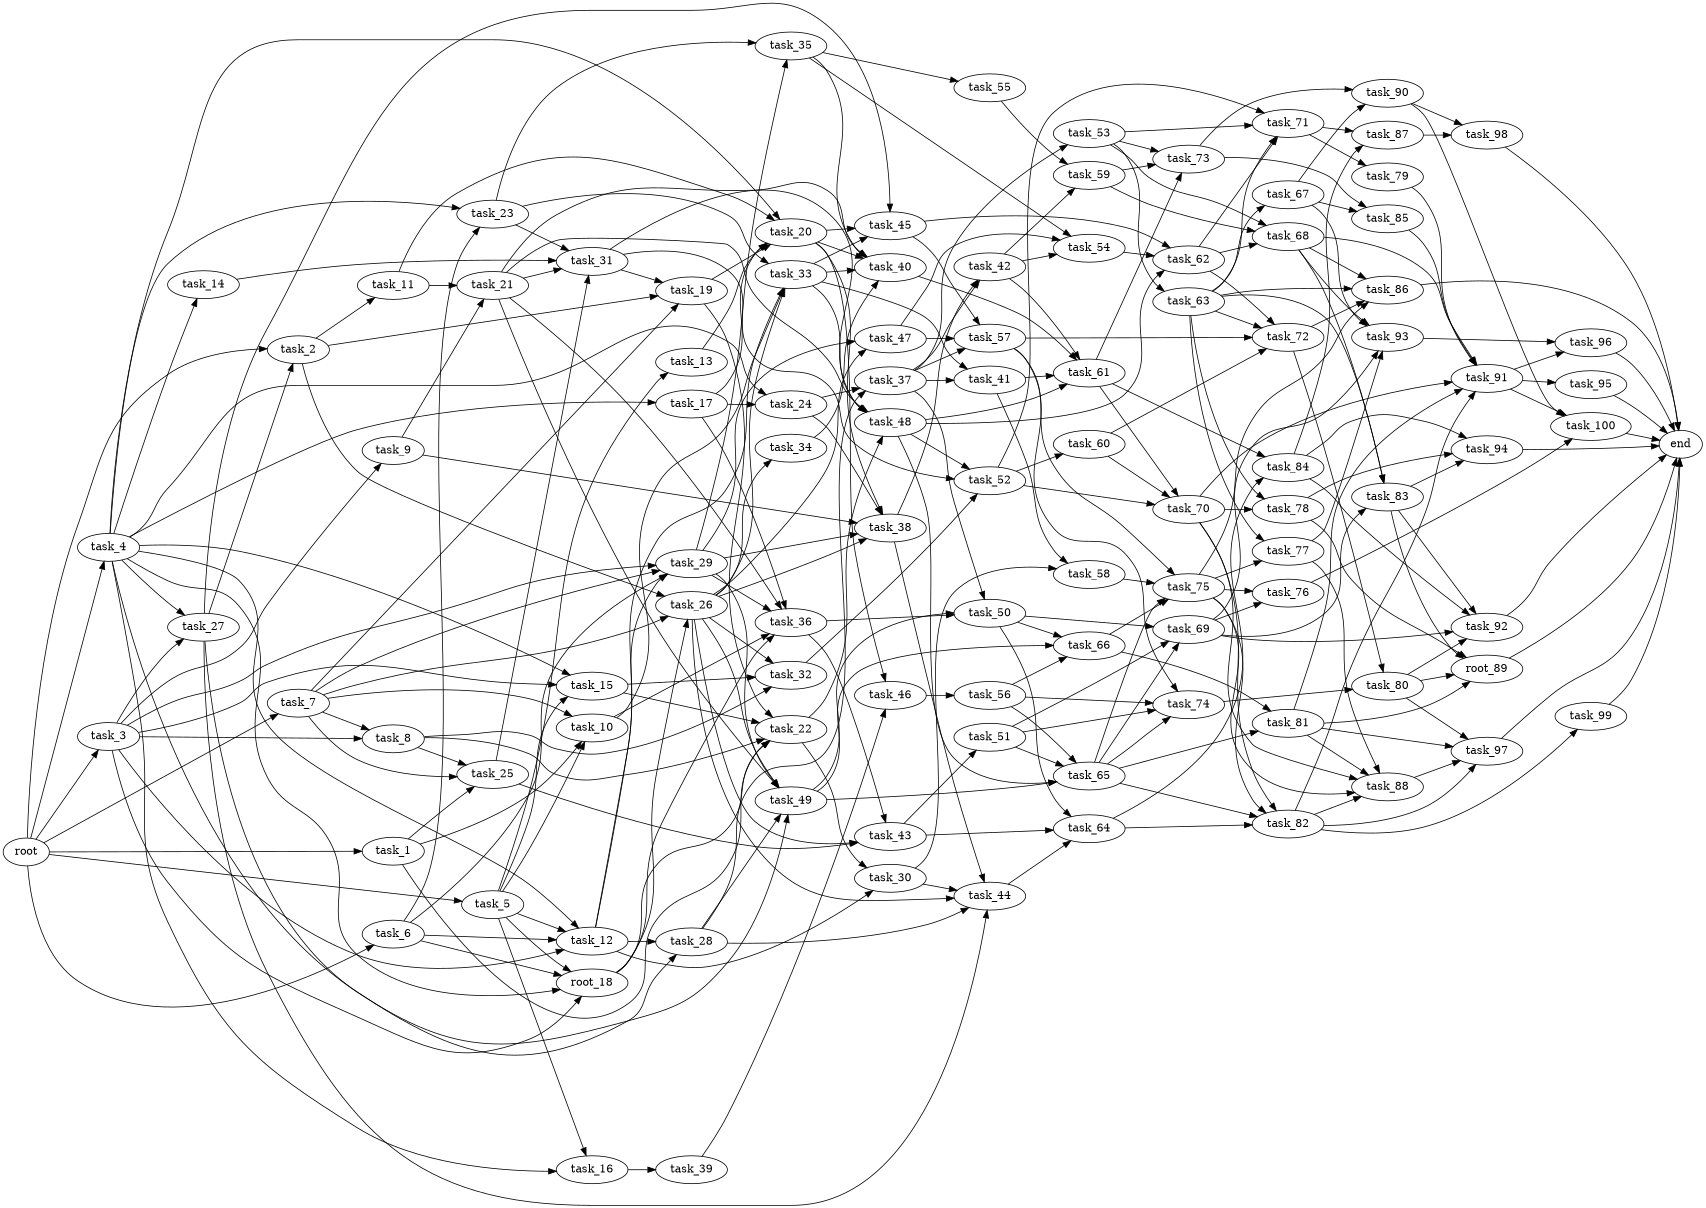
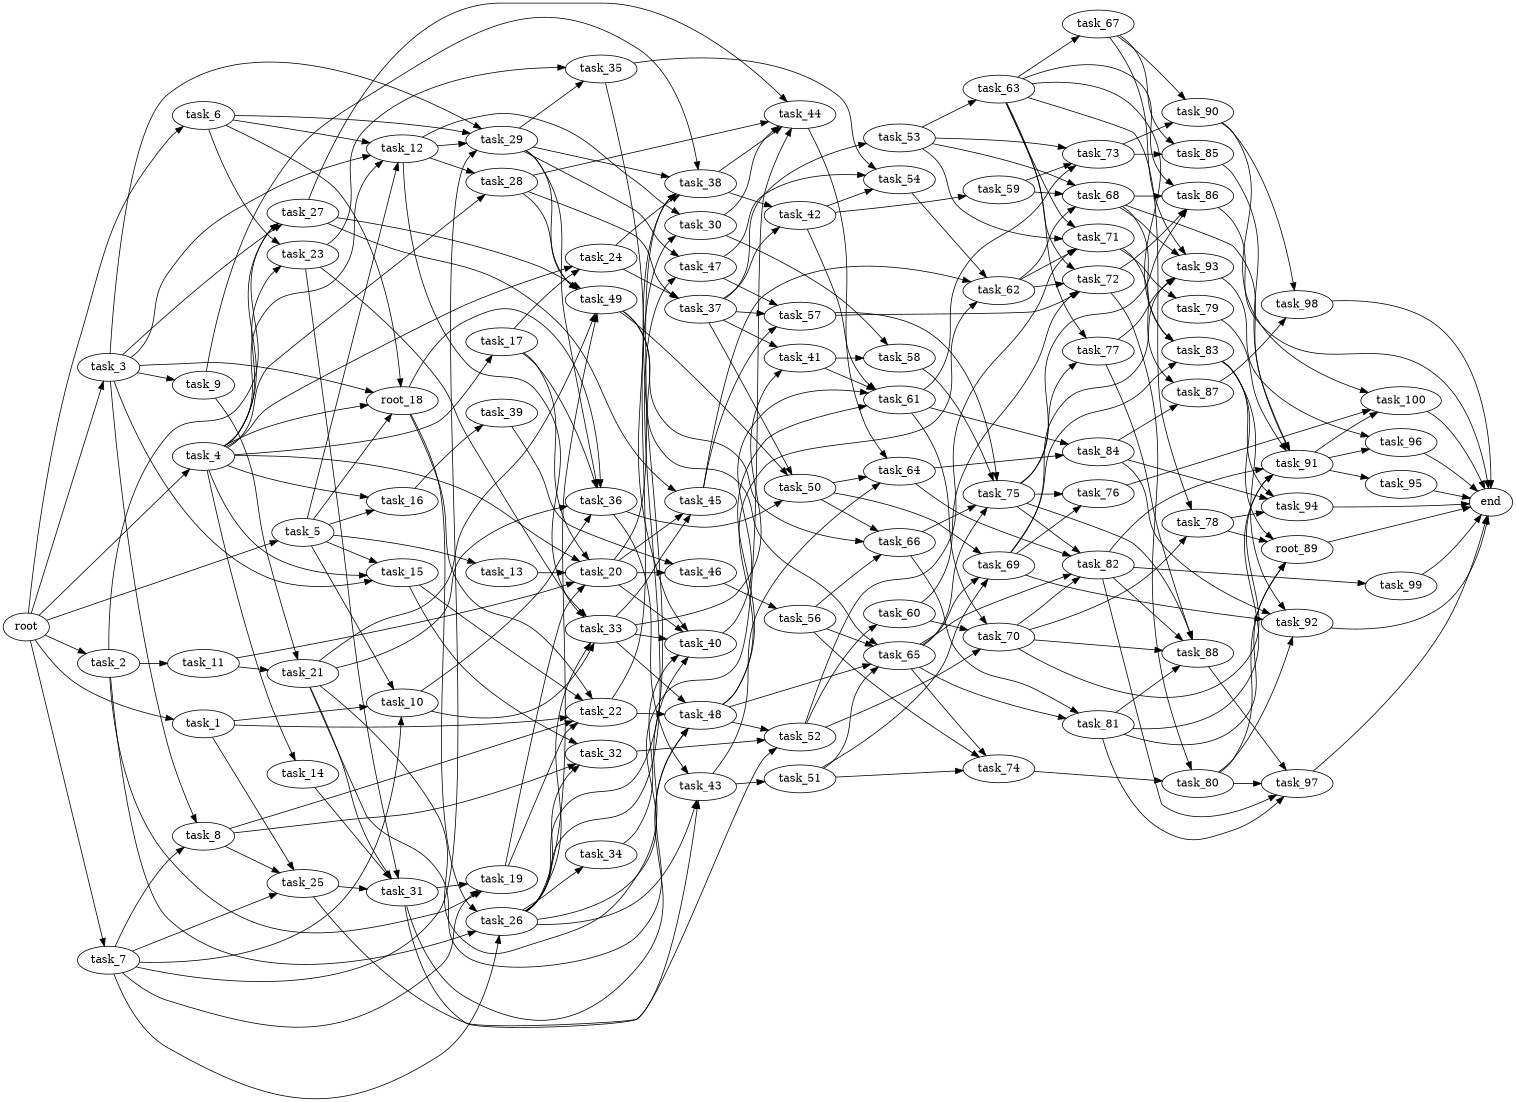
(990, 88) -> none
(250, 492) -> (185, 424)
(1065, 537) -> none
